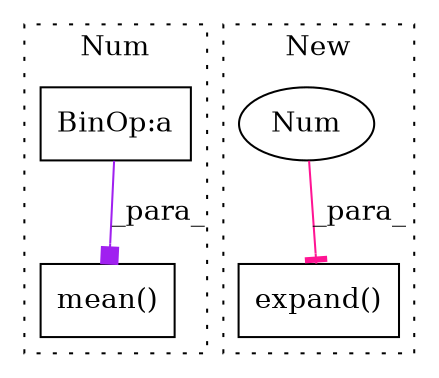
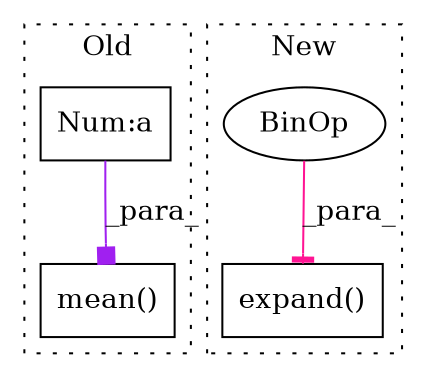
(116, 48) -> (108, 48)
(116, 124) -> (106, 124)
(307, 124) -> (305, 124)
